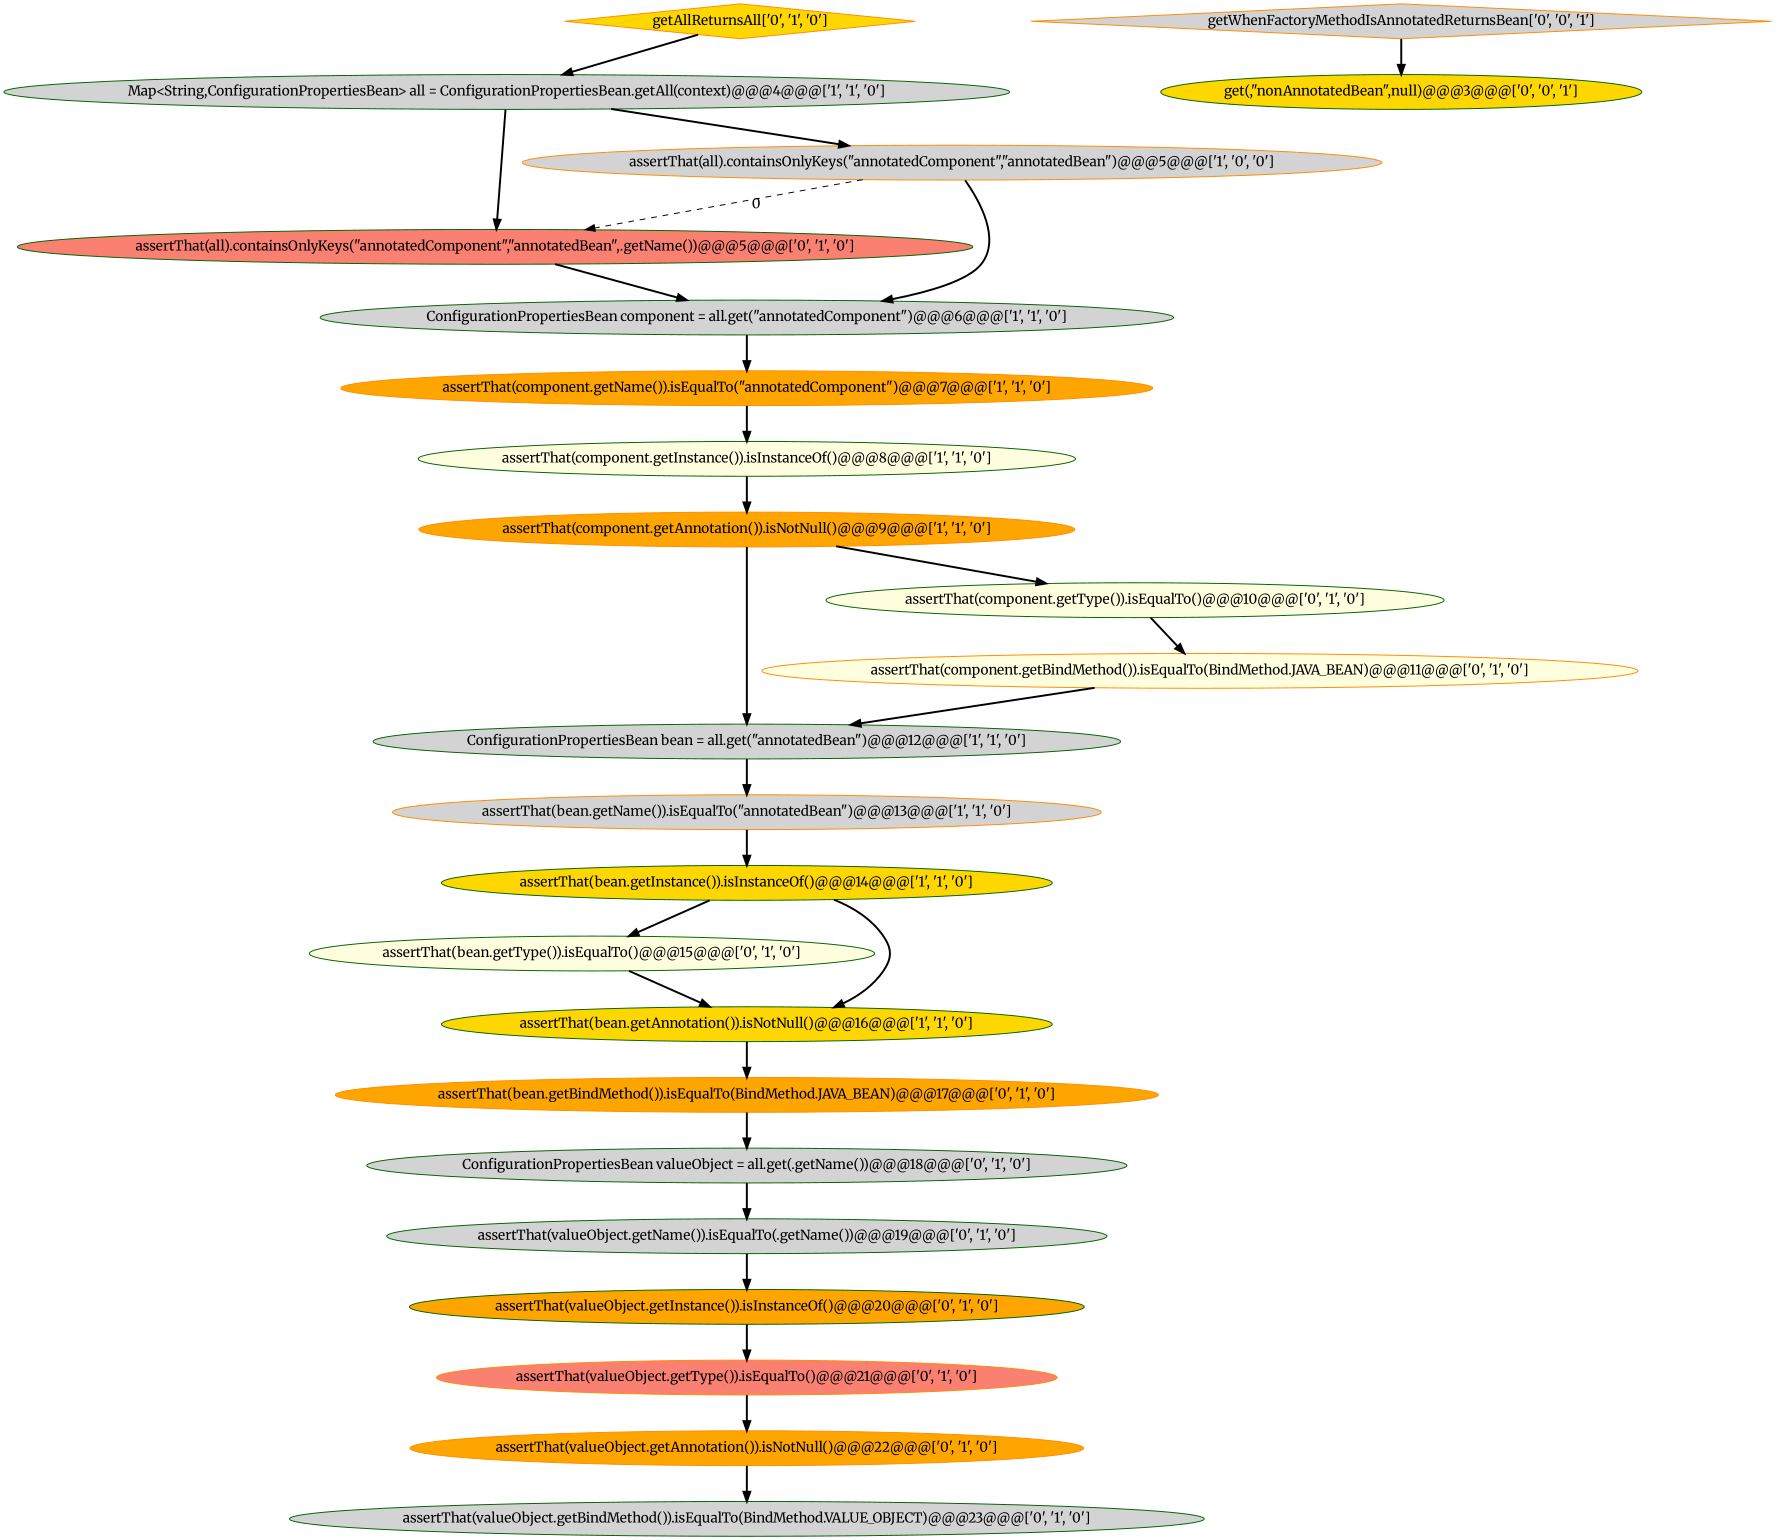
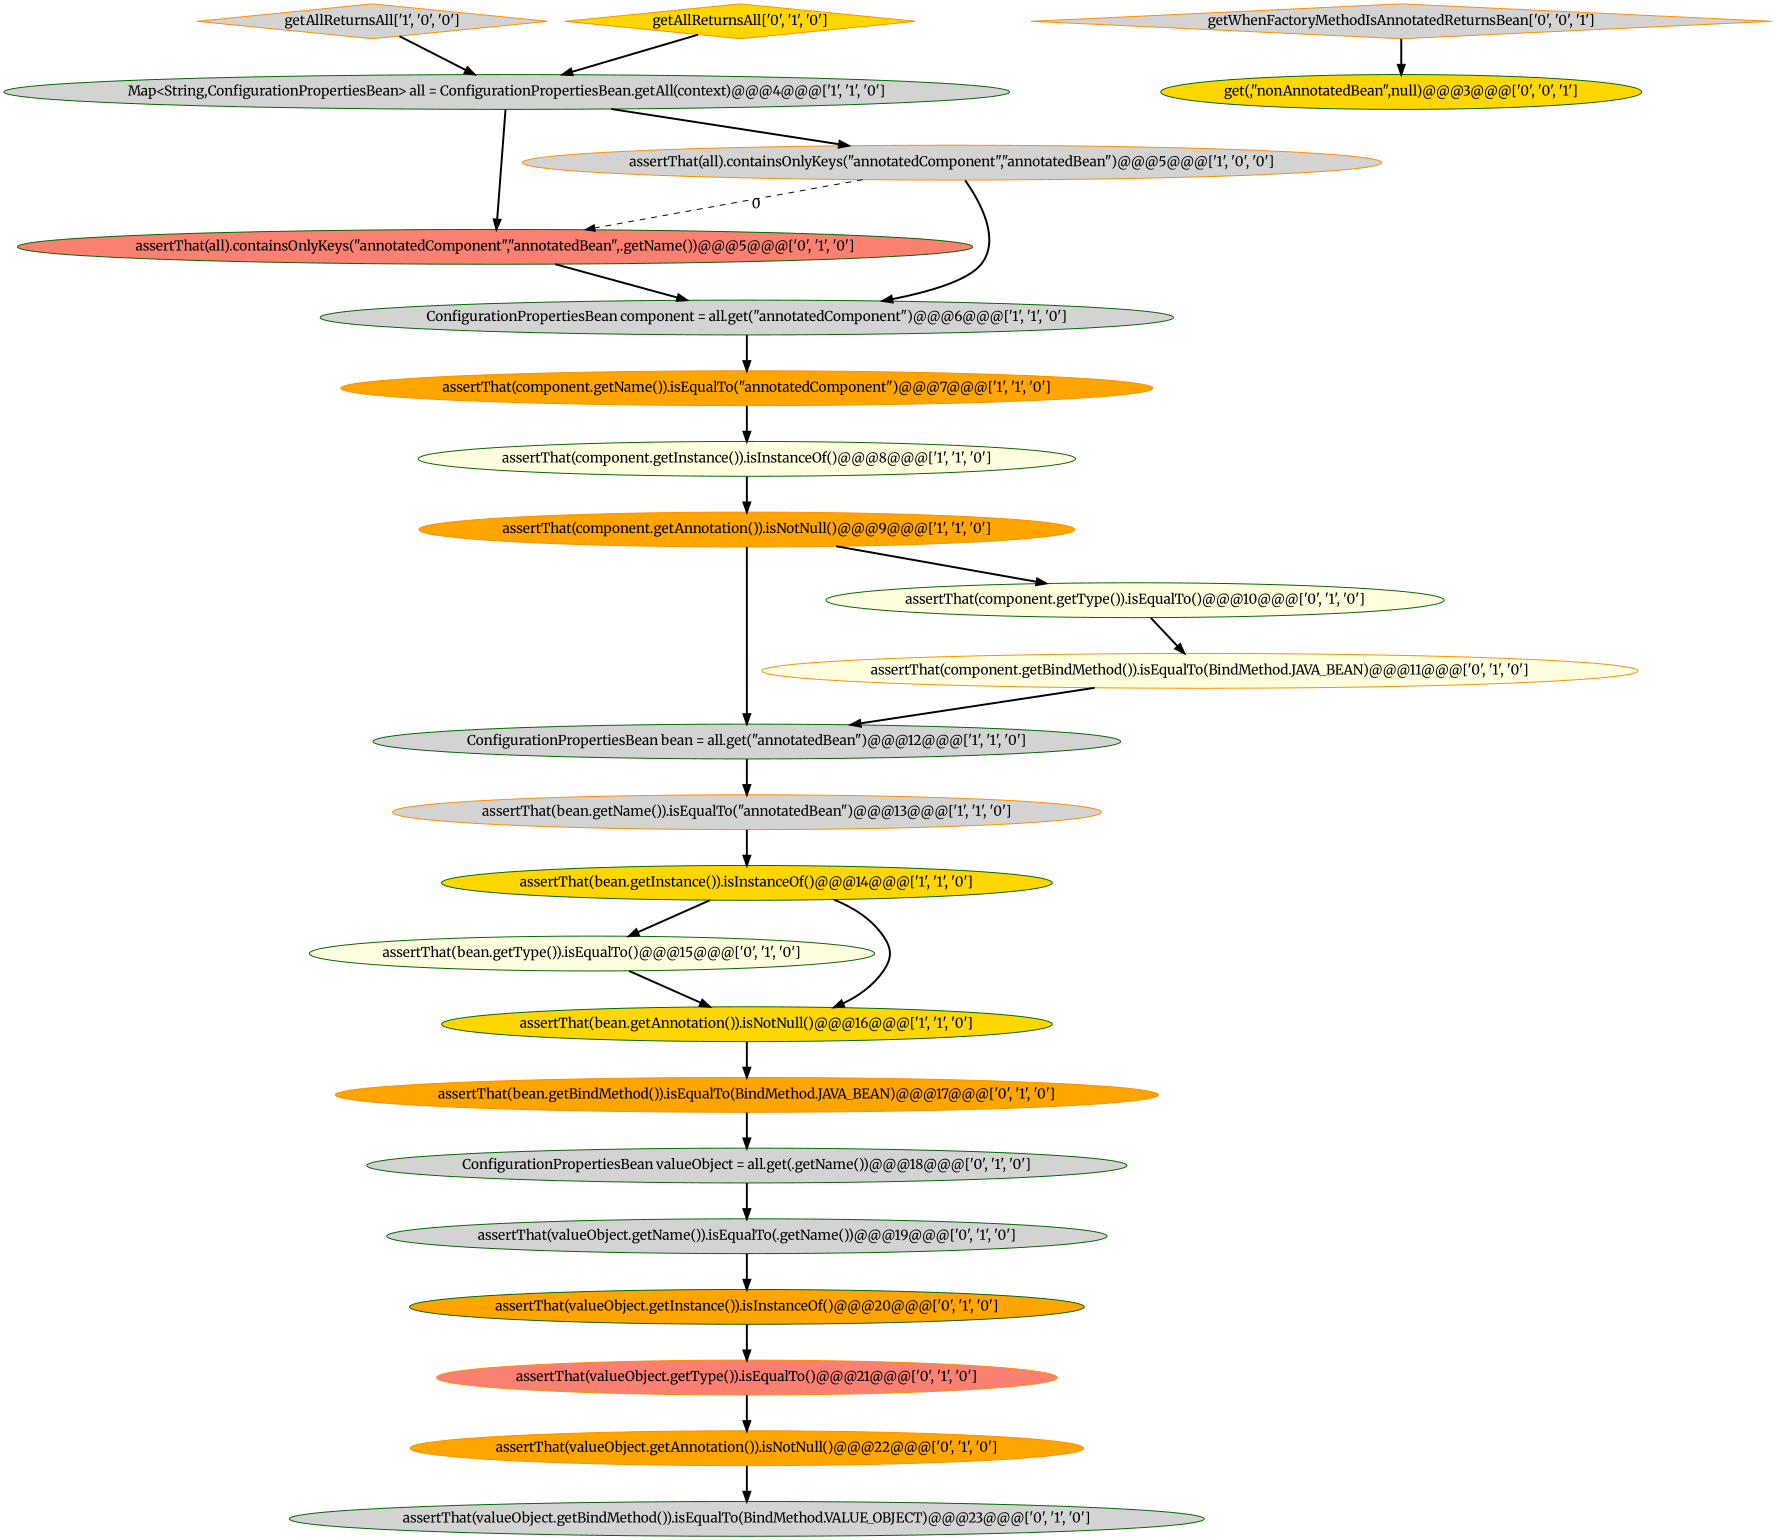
none -> (372, 21)
